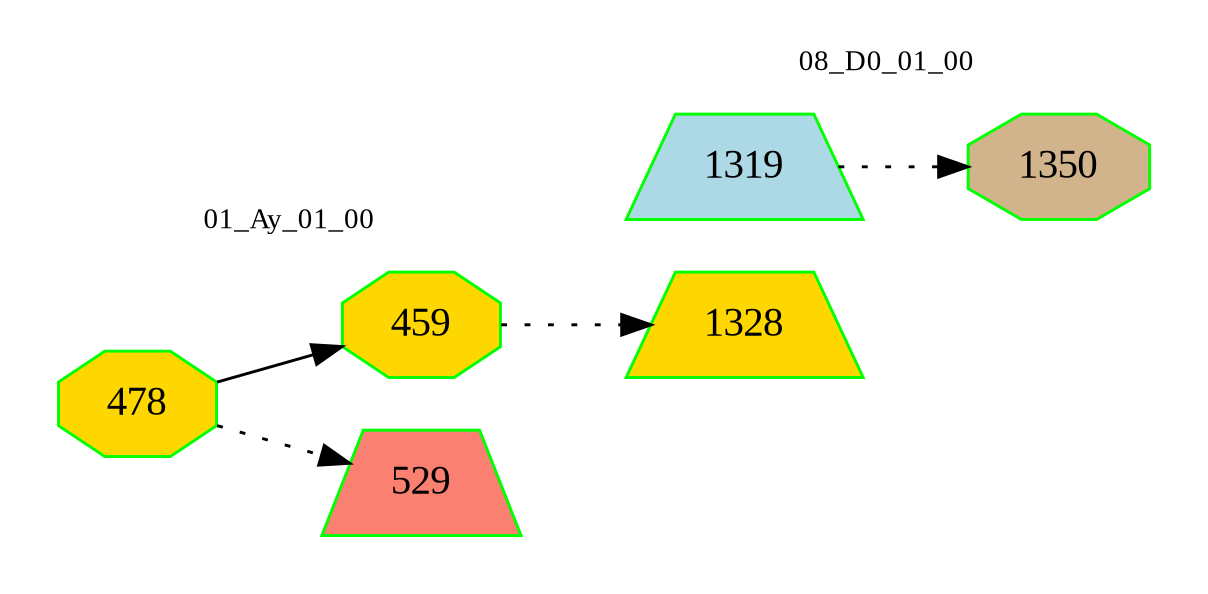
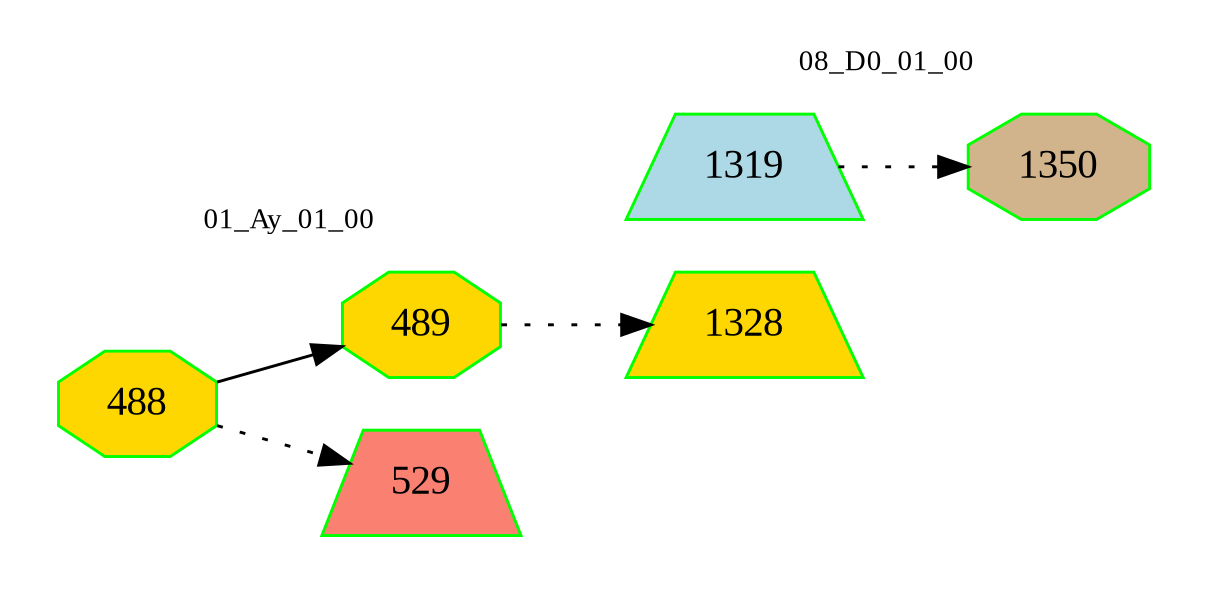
(421, 325) -> (421, 325)
(138, 404) -> (138, 404)
